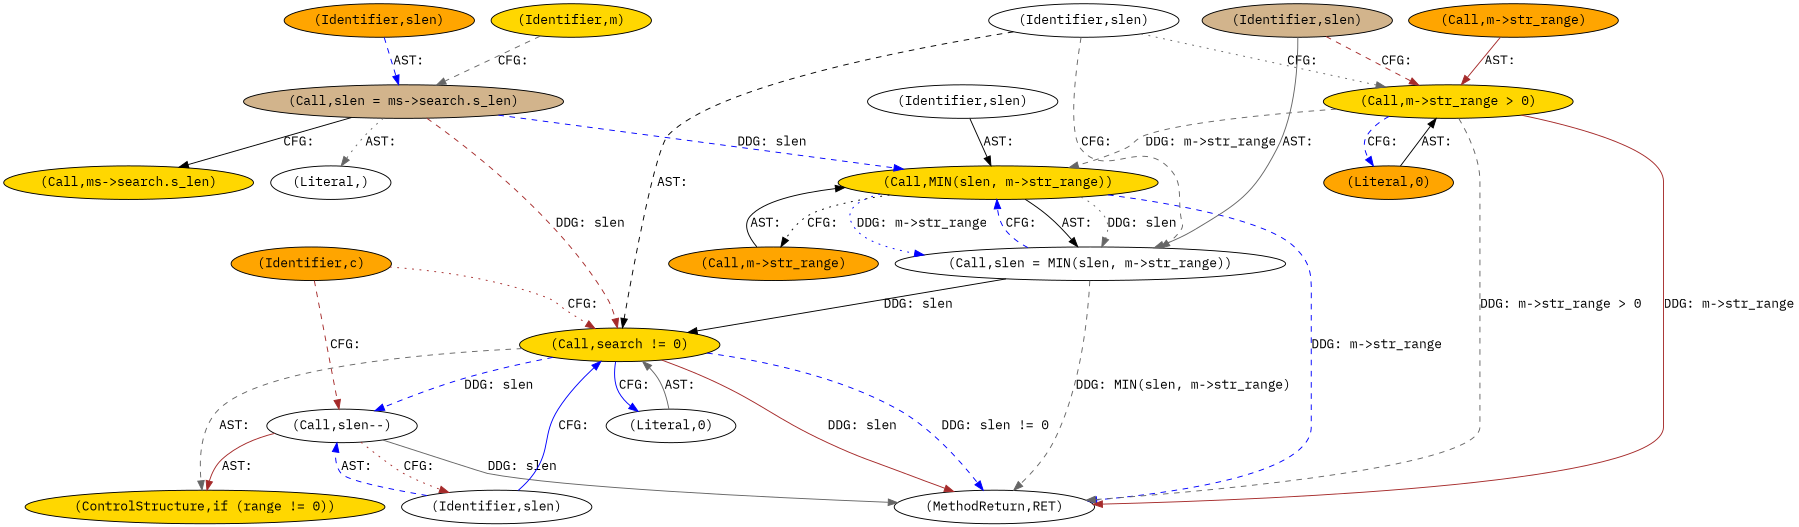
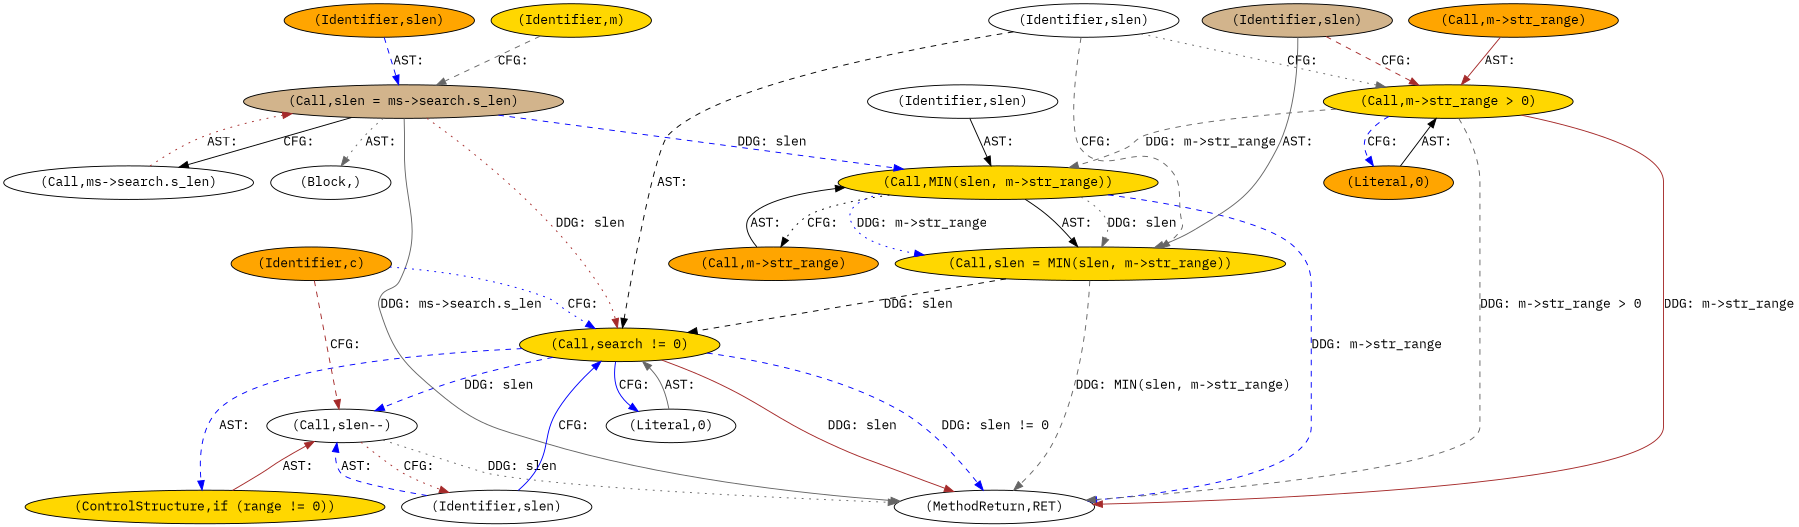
none -> (213, 133)
(129, 183) -> (129, 183)
(331, 183) -> (331, 183)
(534, 207) -> (534, 207)
(1007, 232) -> none
(1090, 264) -> (1090, 264)
(493, 282) -> (493, 282)
(852, 305) -> (852, 305)
(339, 367) -> (339, 367)
none -> (509, 432)
(236, 449) -> (269, 468)
(633, 489) -> (633, 489)
